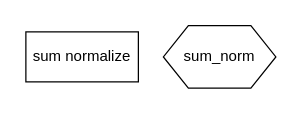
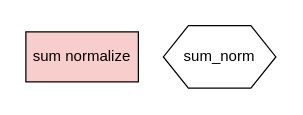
(82, 57) -> (82, 57)
